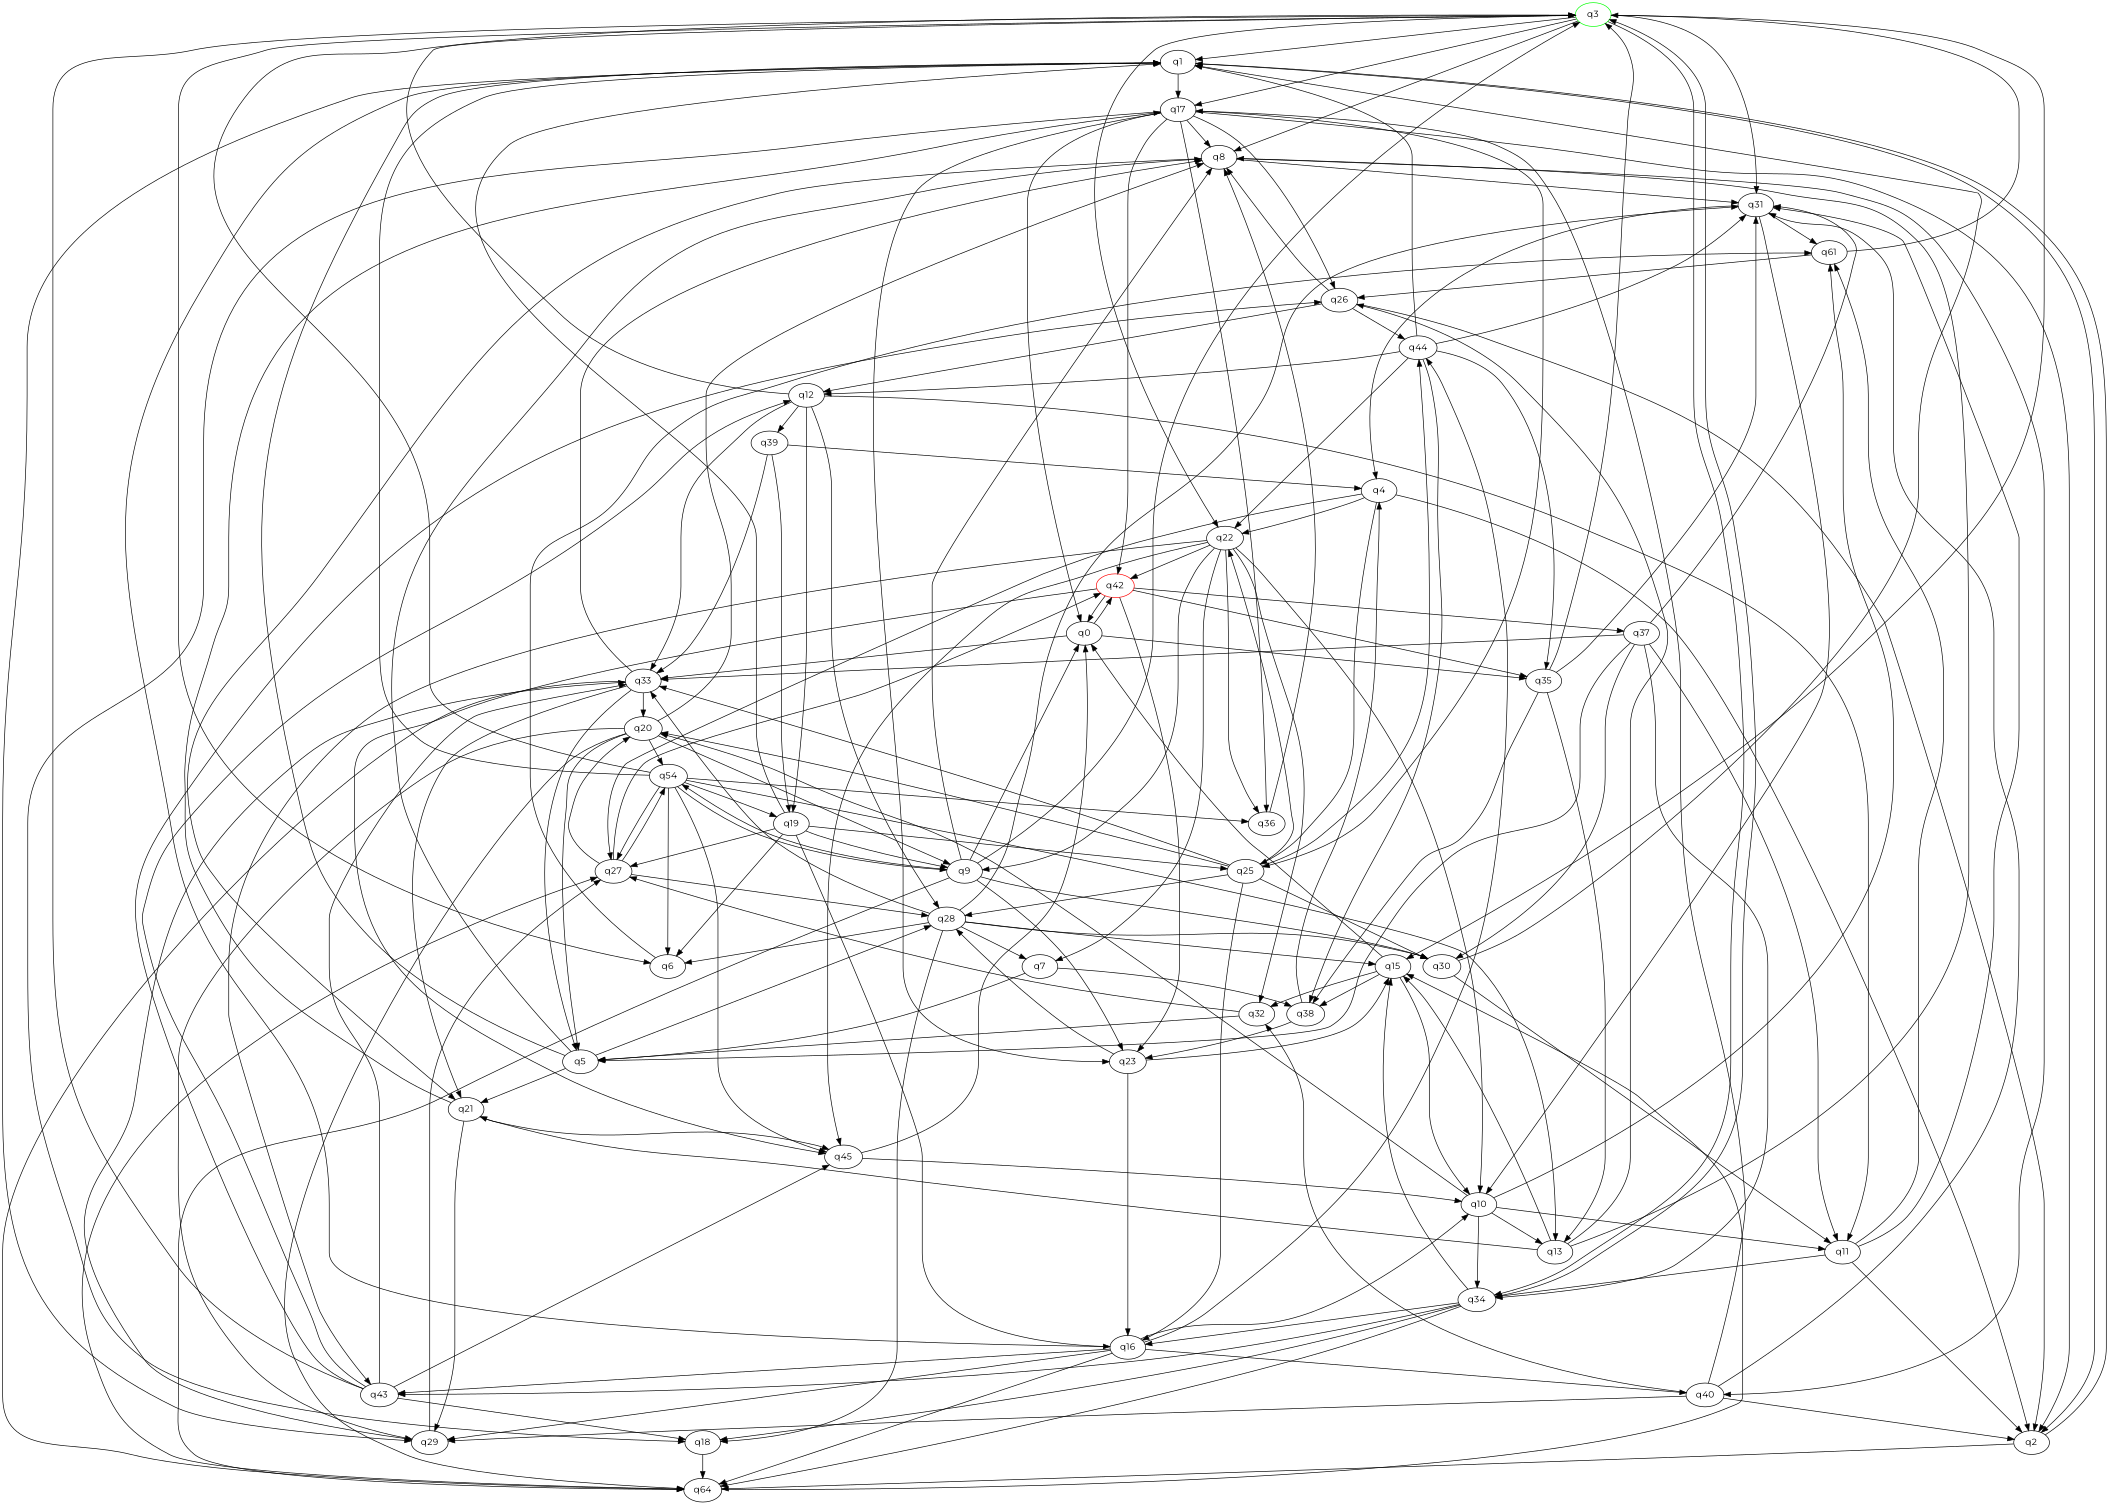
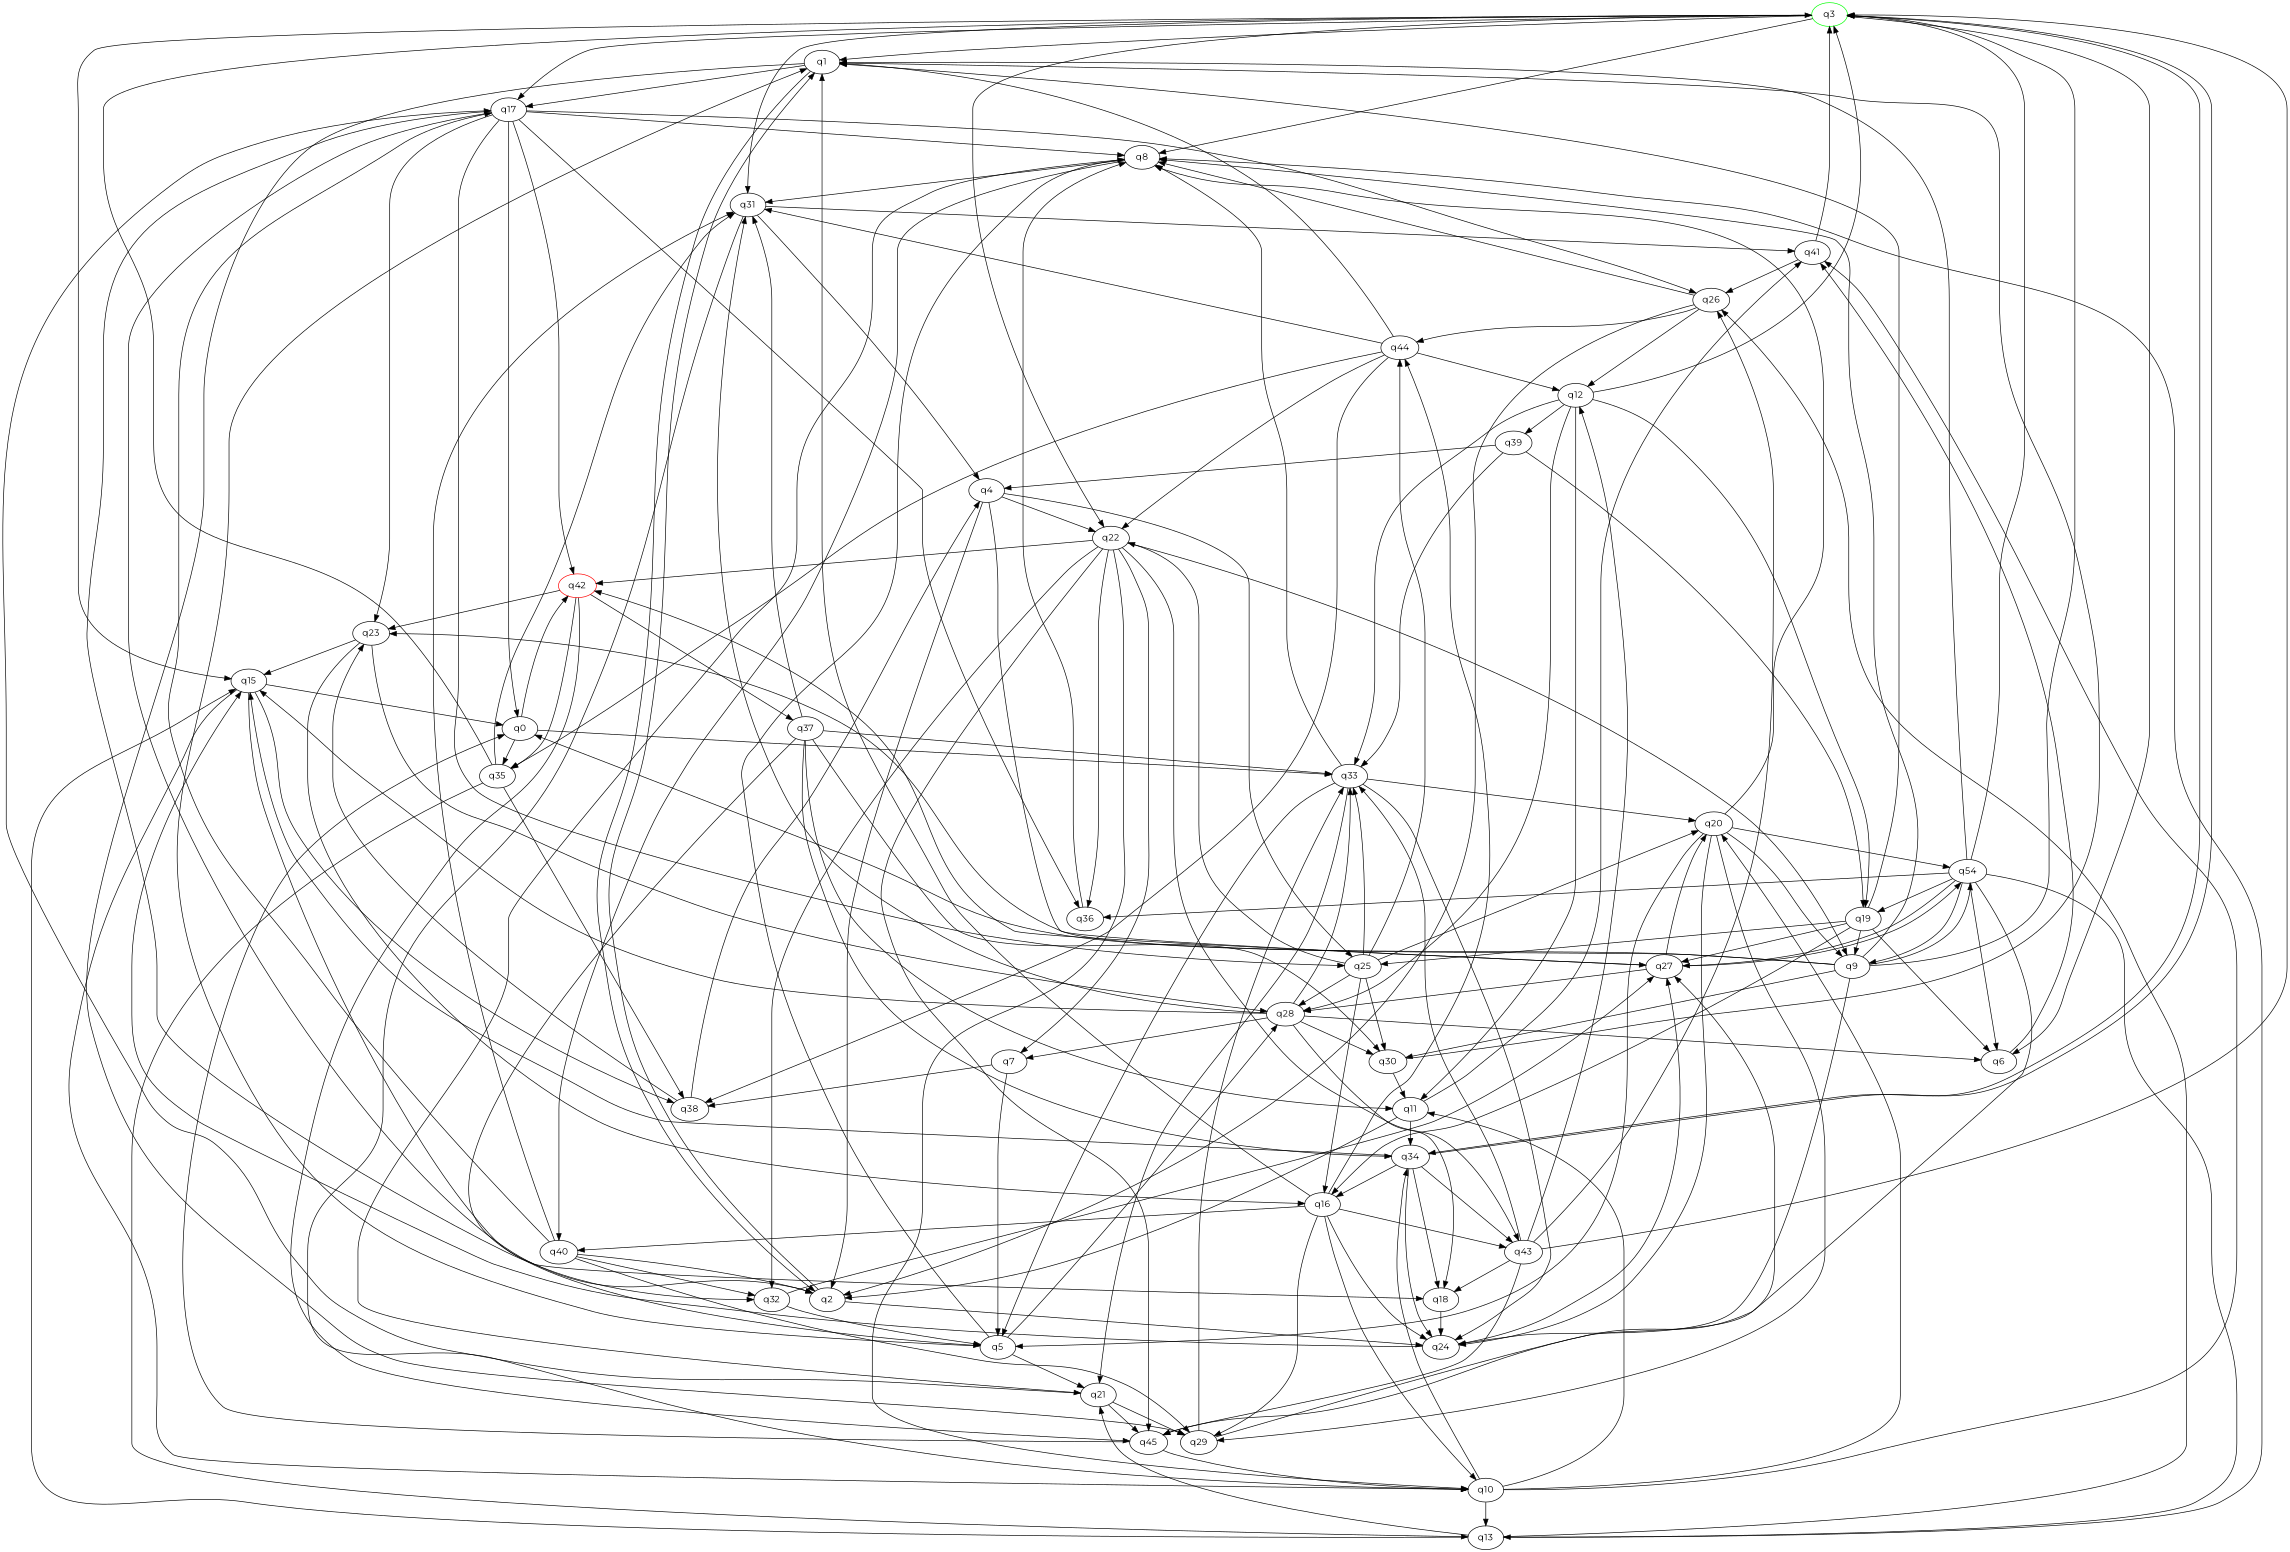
(1829, 253) -> (1812, 253)
(1098, 606) -> none
(2019, 692) -> none
(703, 1490) -> (1441, 1347)
